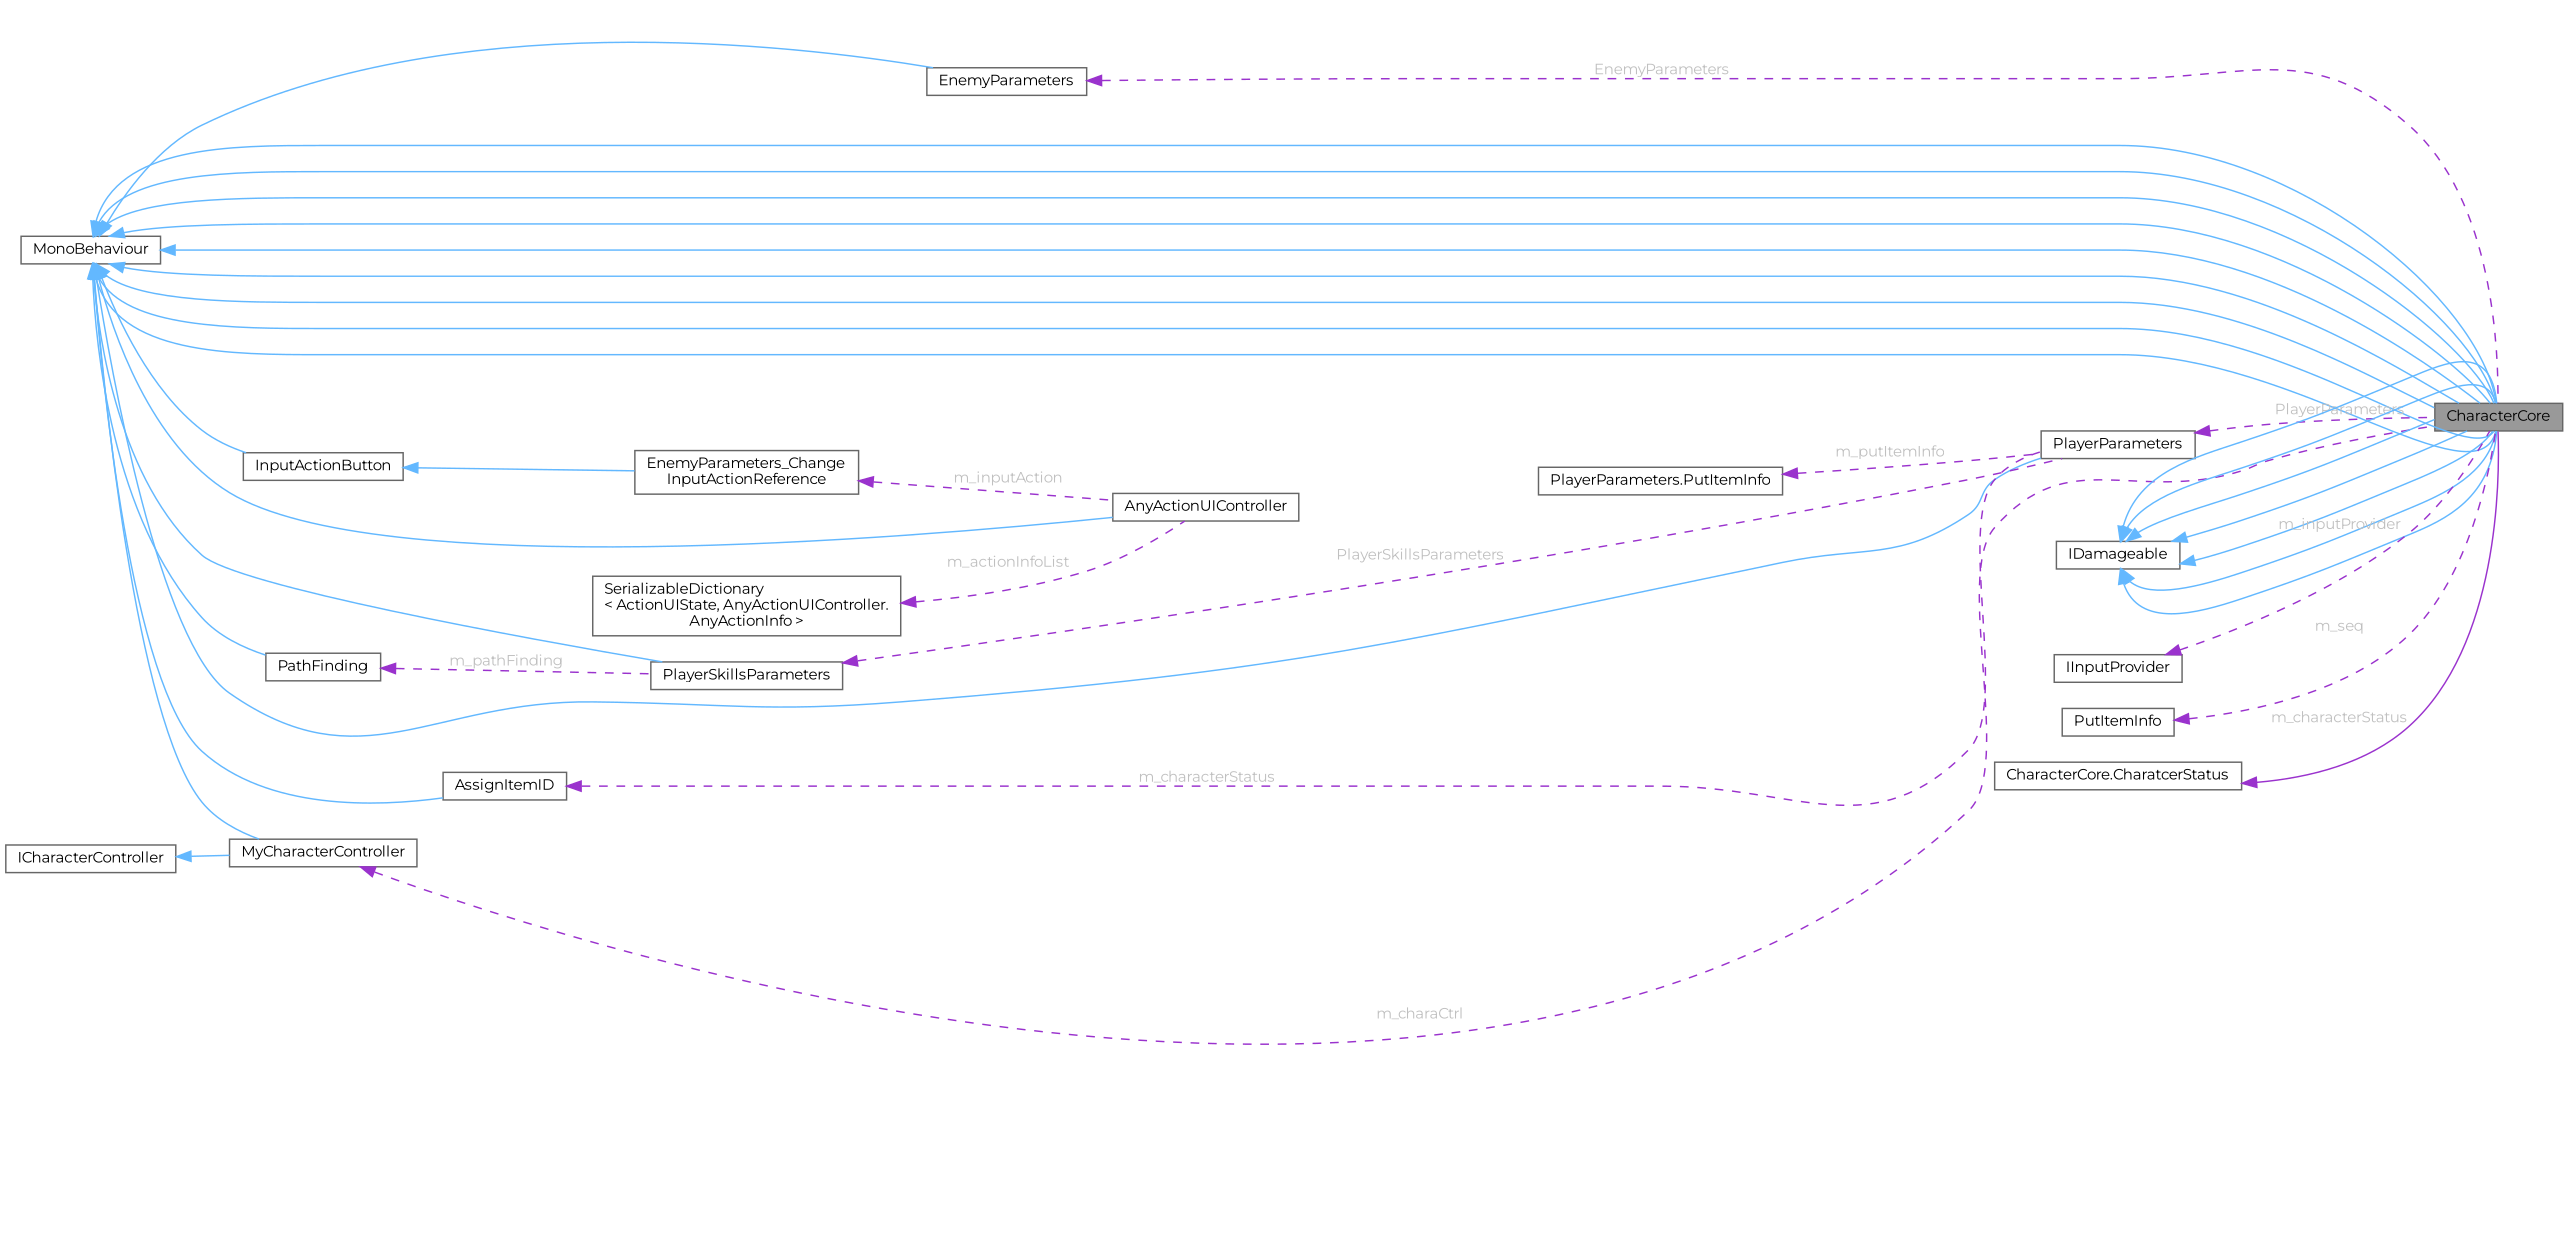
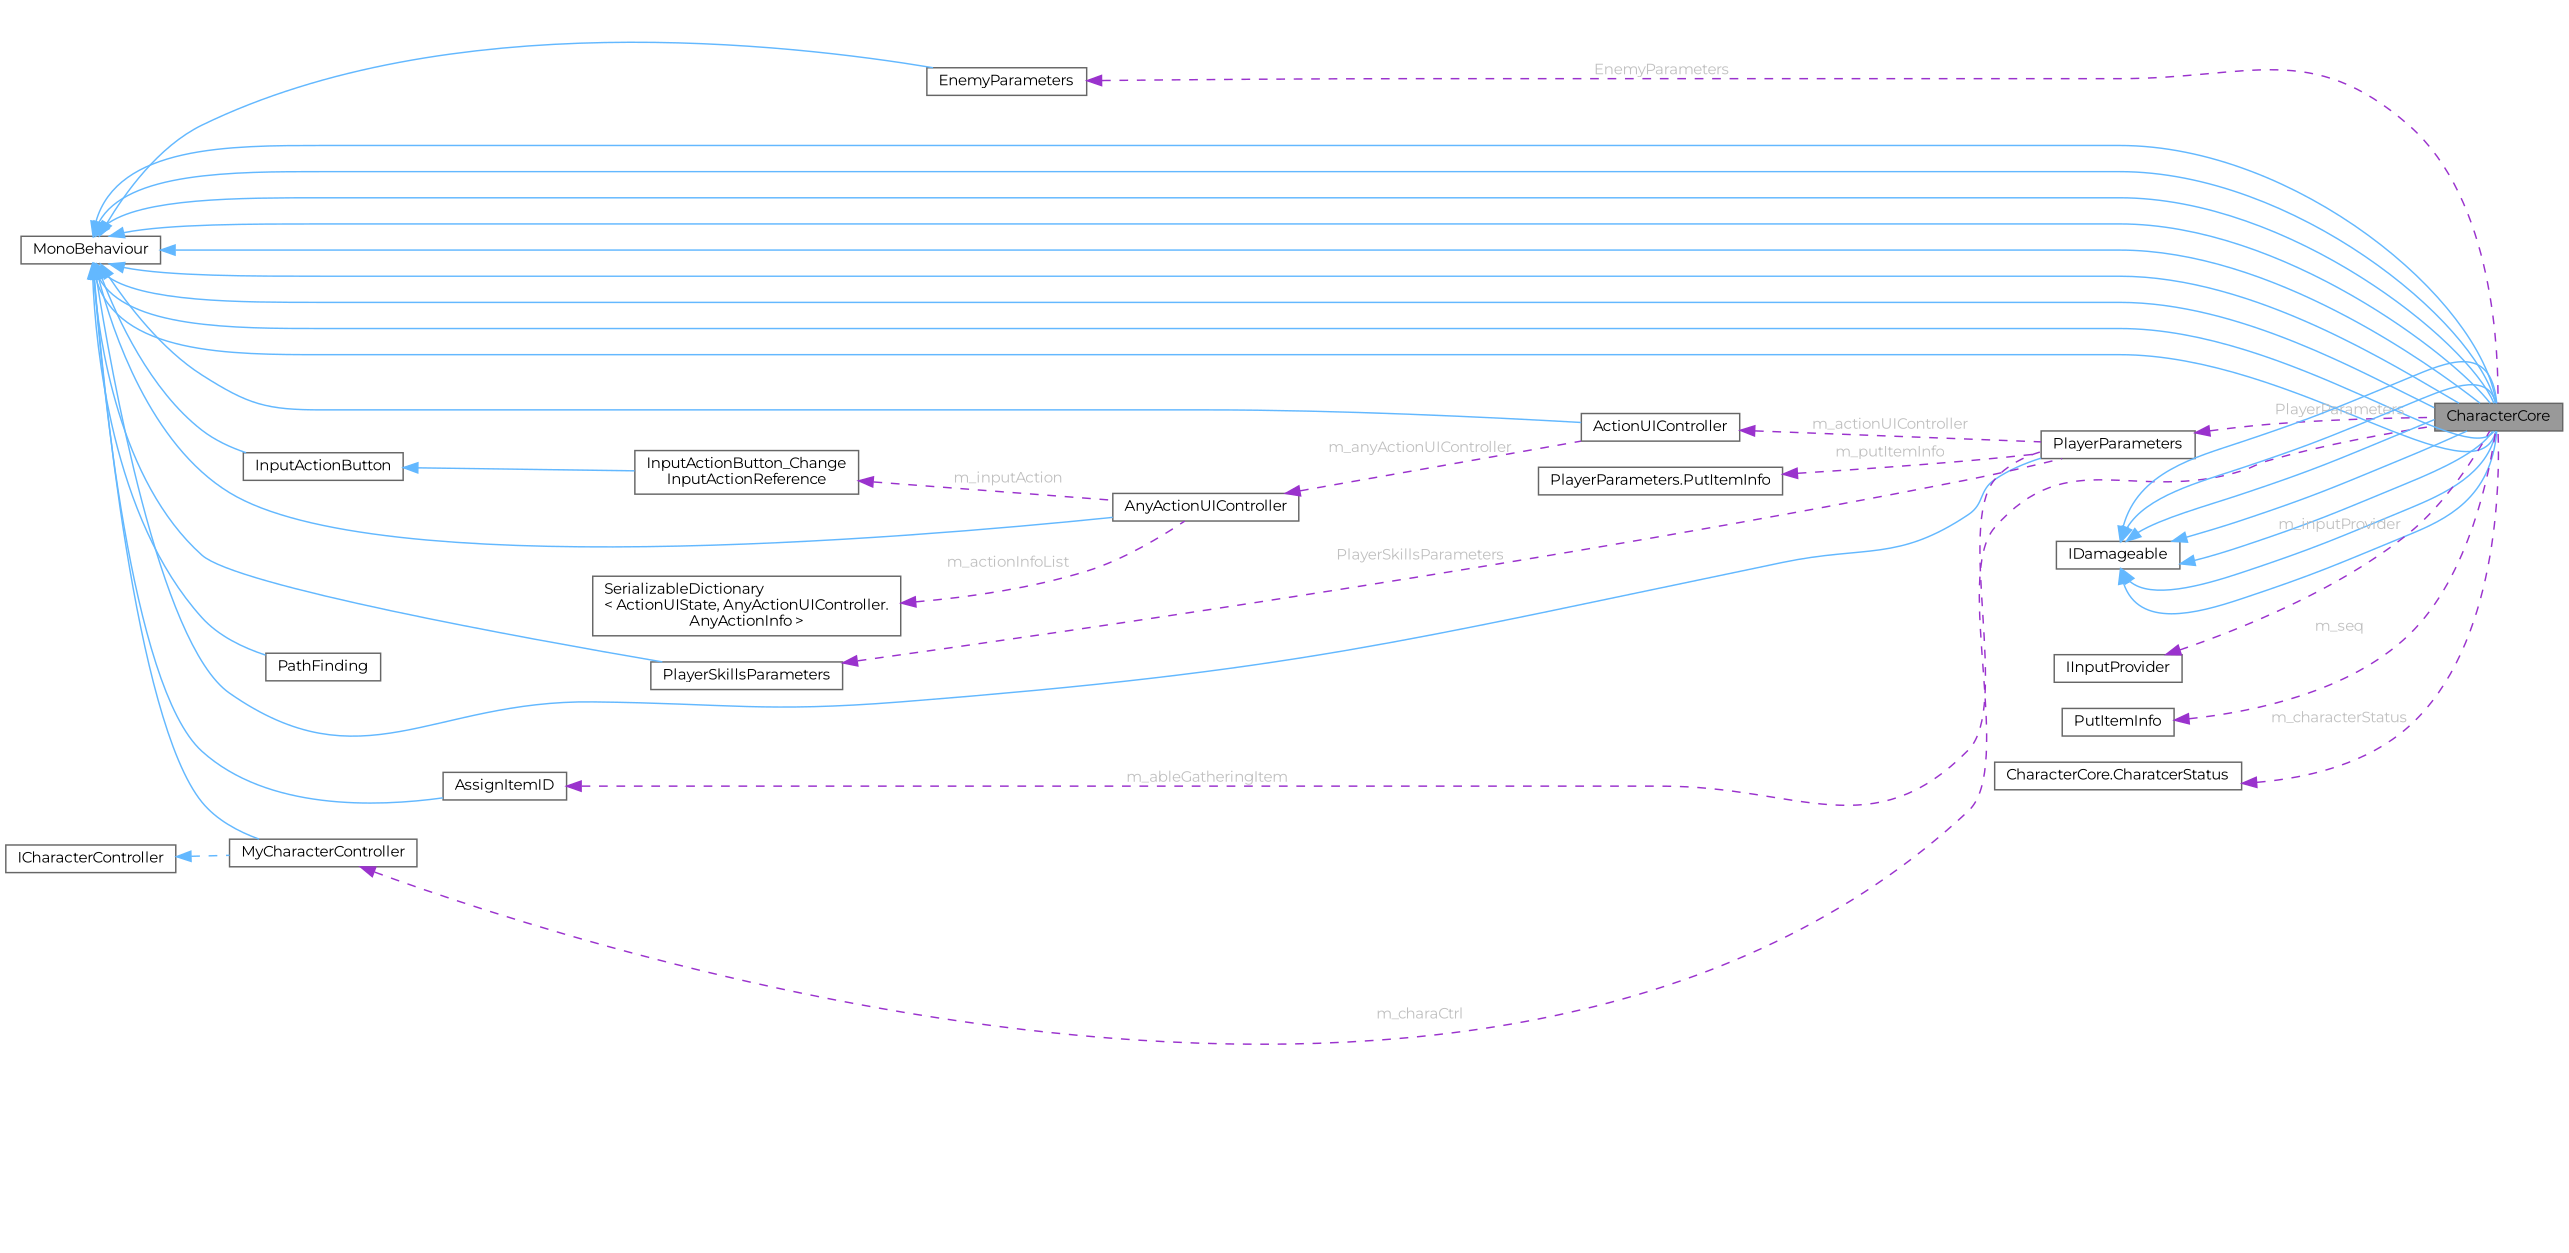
none -> (1661, 427)
(747, 472) -> (747, 472)
(2454, 666) -> (2454, 666)
(523, 671) -> none
(1206, 778) -> (1206, 778)
(210, 856) -> (210, 856)
